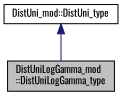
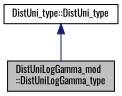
(61, 14) -> (61, 14)
